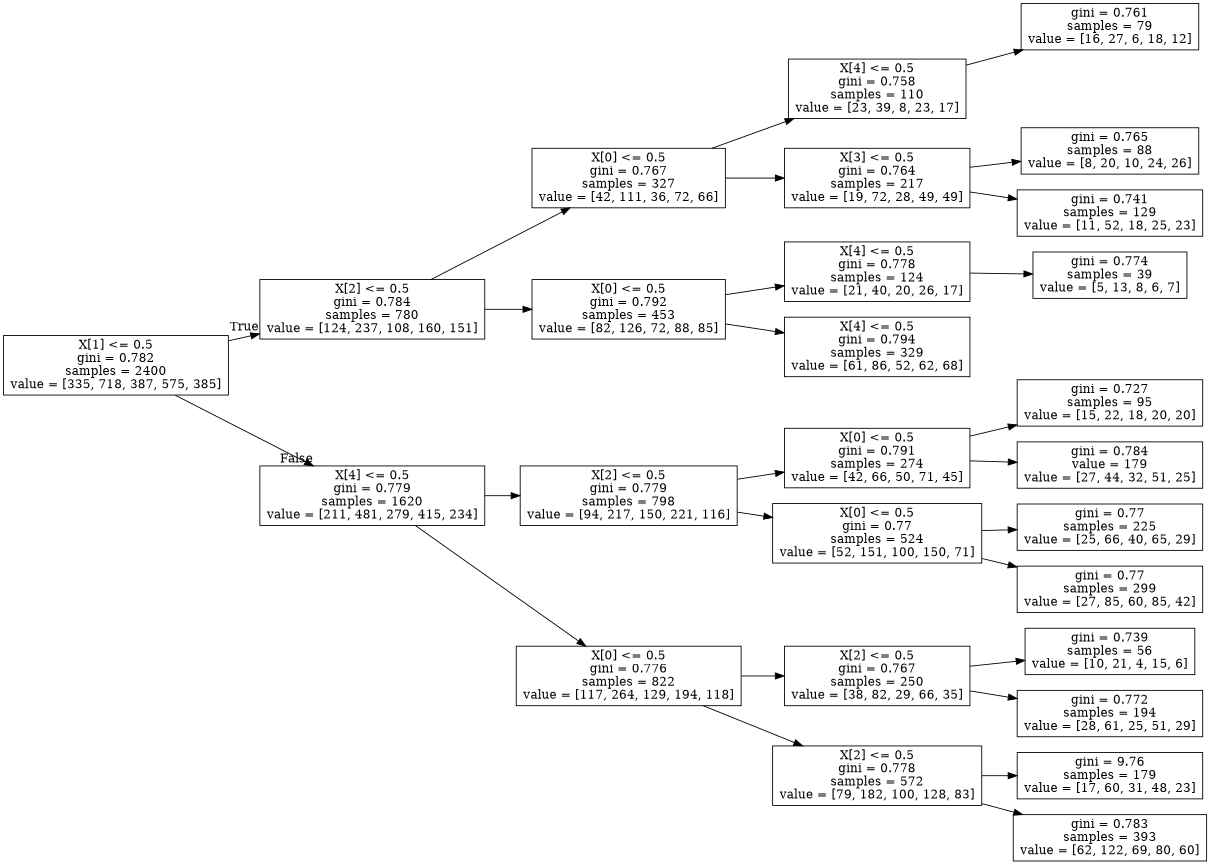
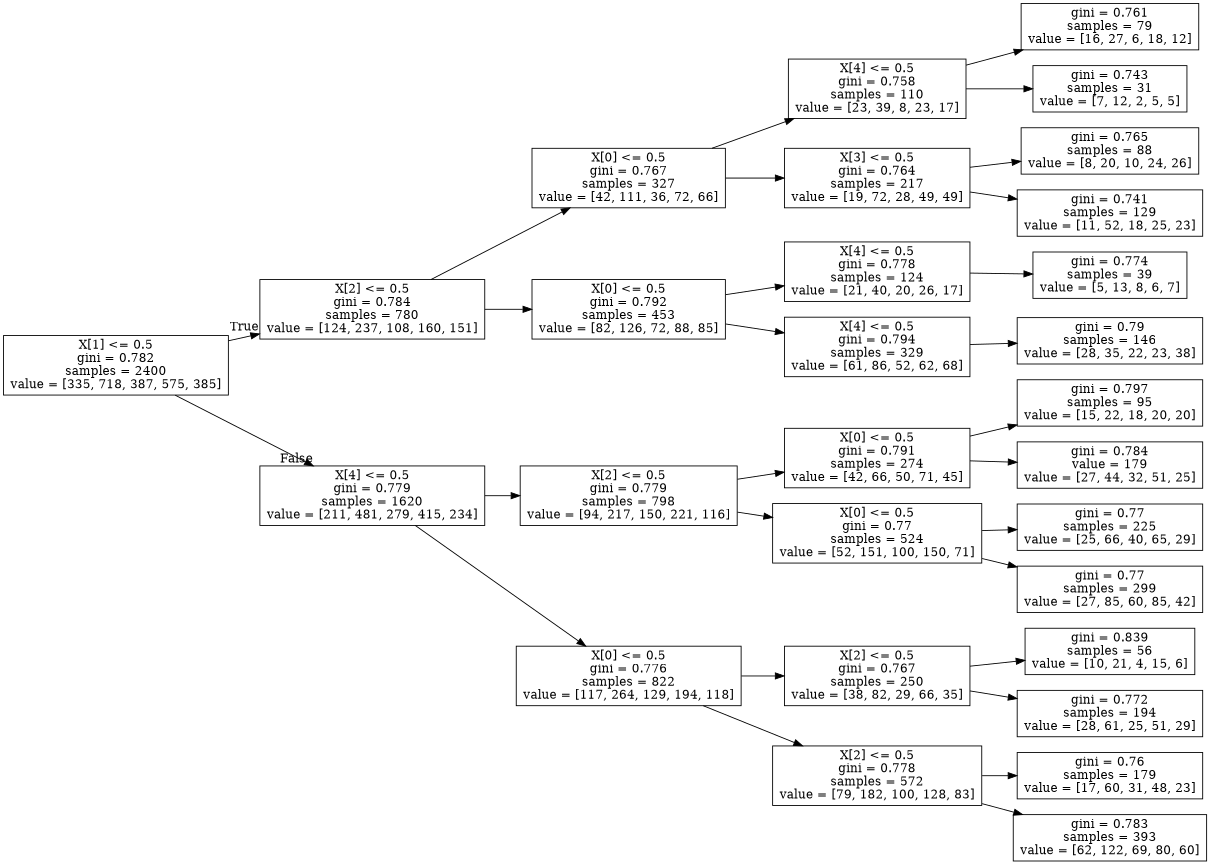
none -> (1110, 89)
none -> (1110, 341)
(1110, 403) -> (1110, 403)
(1110, 651) -> (1110, 651)
(1110, 776) -> (1110, 776)
